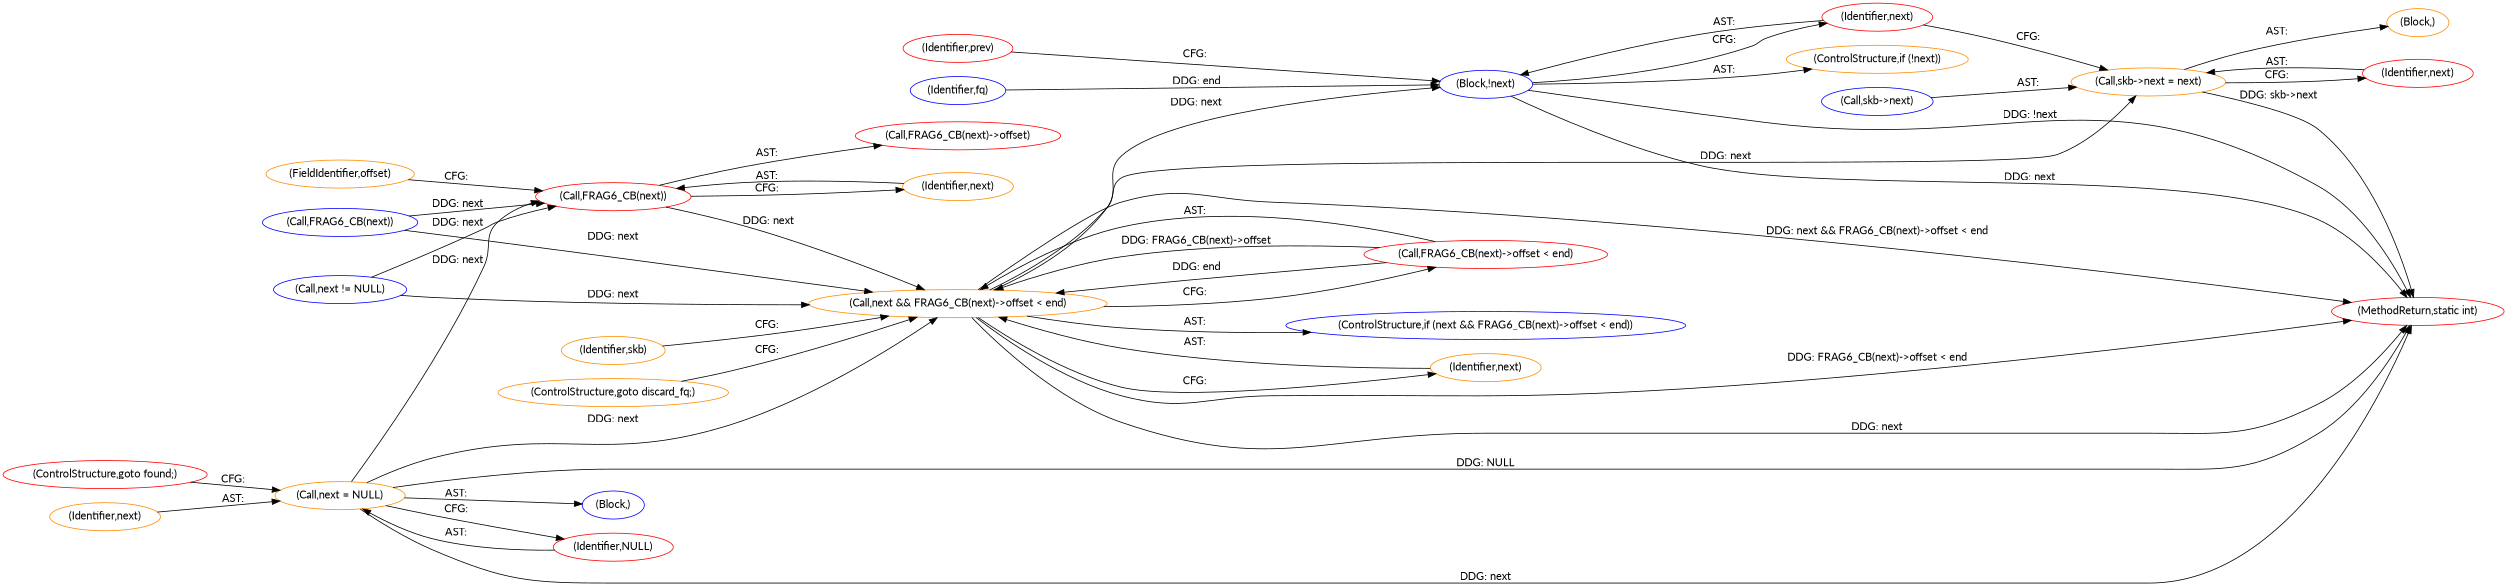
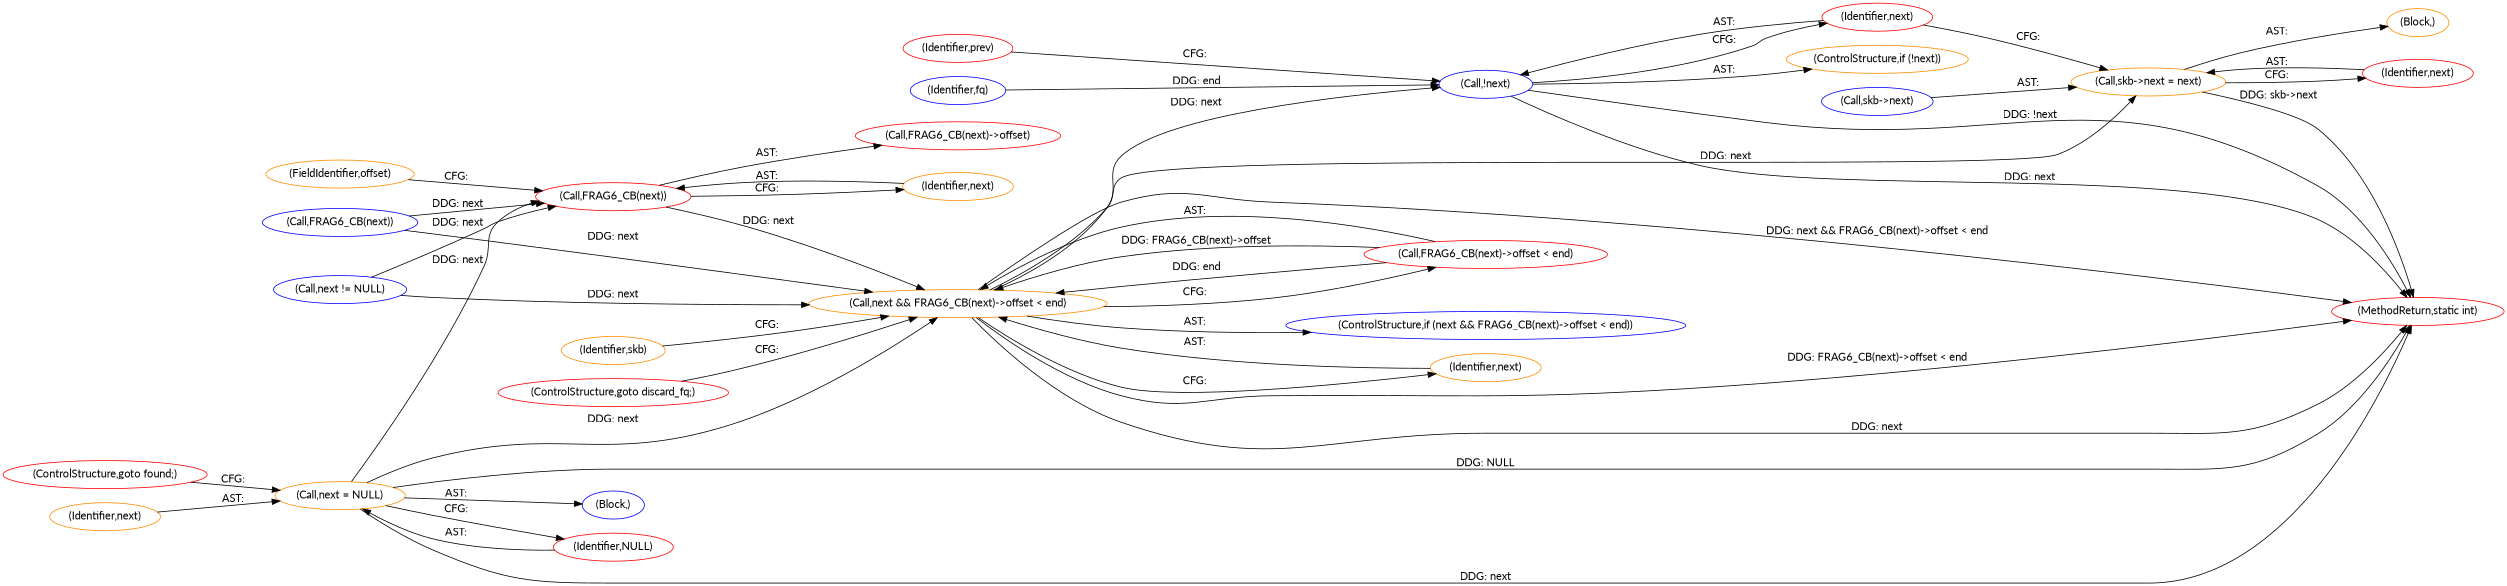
(1486, 84) -> (1486, 84)
(613, 393) -> (613, 393)
